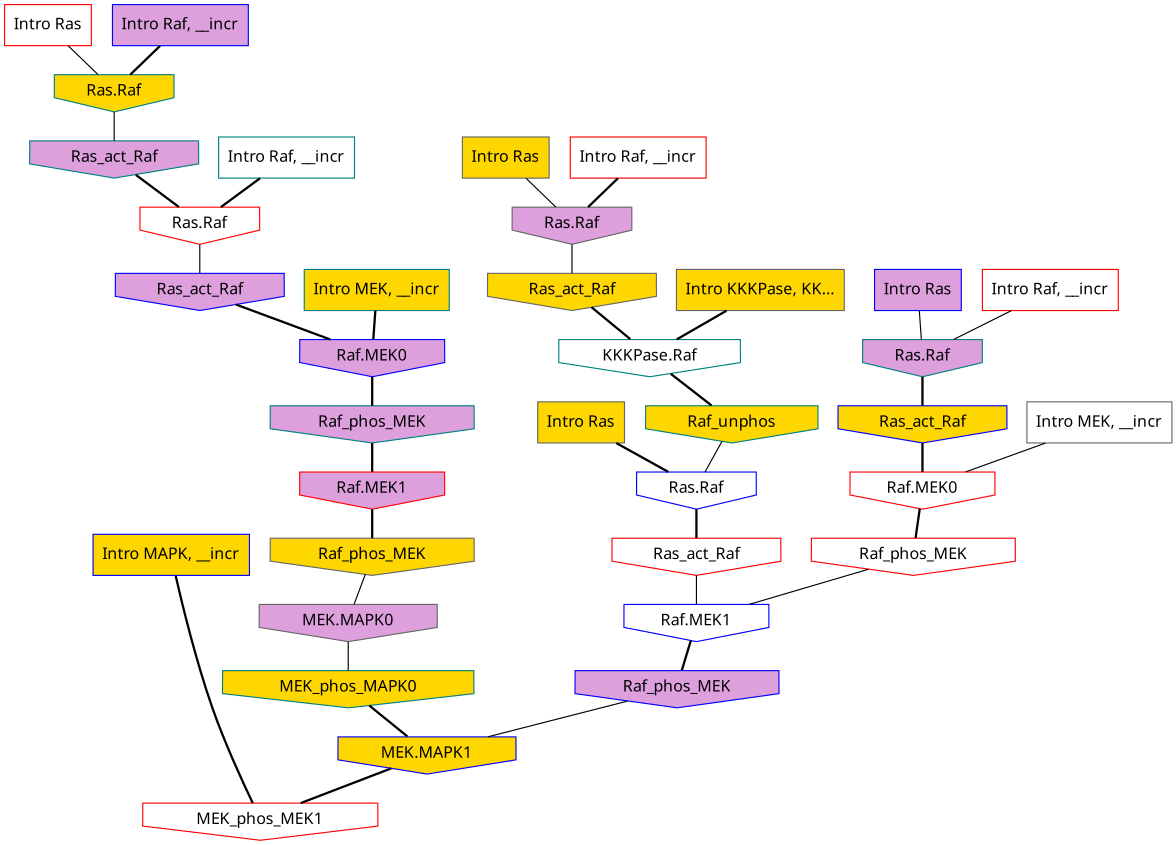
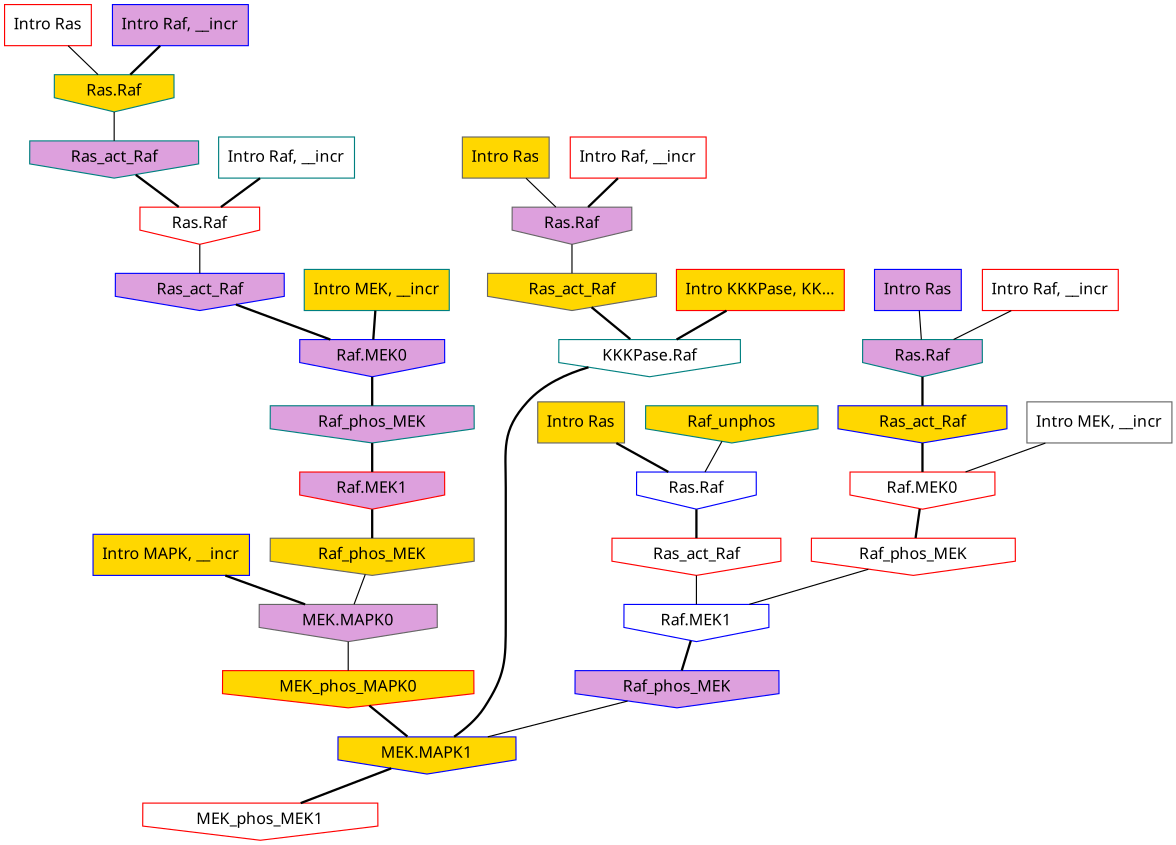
(760, 290) -> (760, 290)
(691, 390) -> (506, 540)
(348, 687) -> (348, 687)
(207, 692) -> (265, 590)
